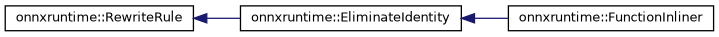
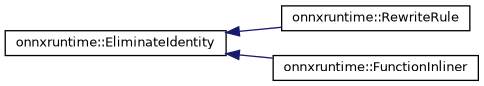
(224, 18) -> (260, 29)
